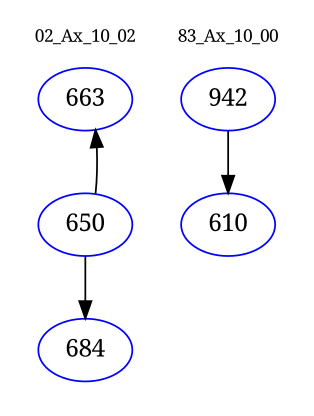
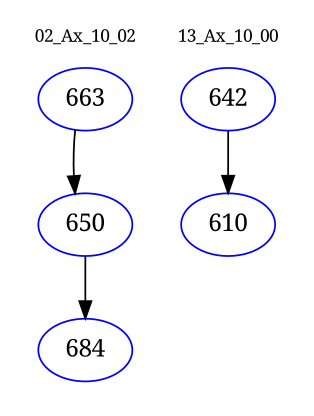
(228, 37) -> (228, 37)
(228, 99) -> (228, 99)
(97, 171) -> (74, 153)
